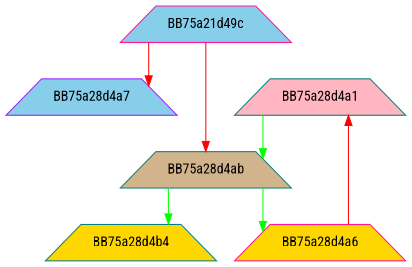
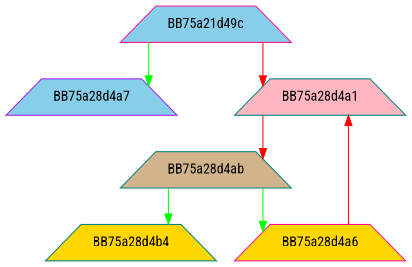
(149, 59) -> (149, 59)
(206, 92) -> (263, 59)
(263, 132) -> (263, 132)
